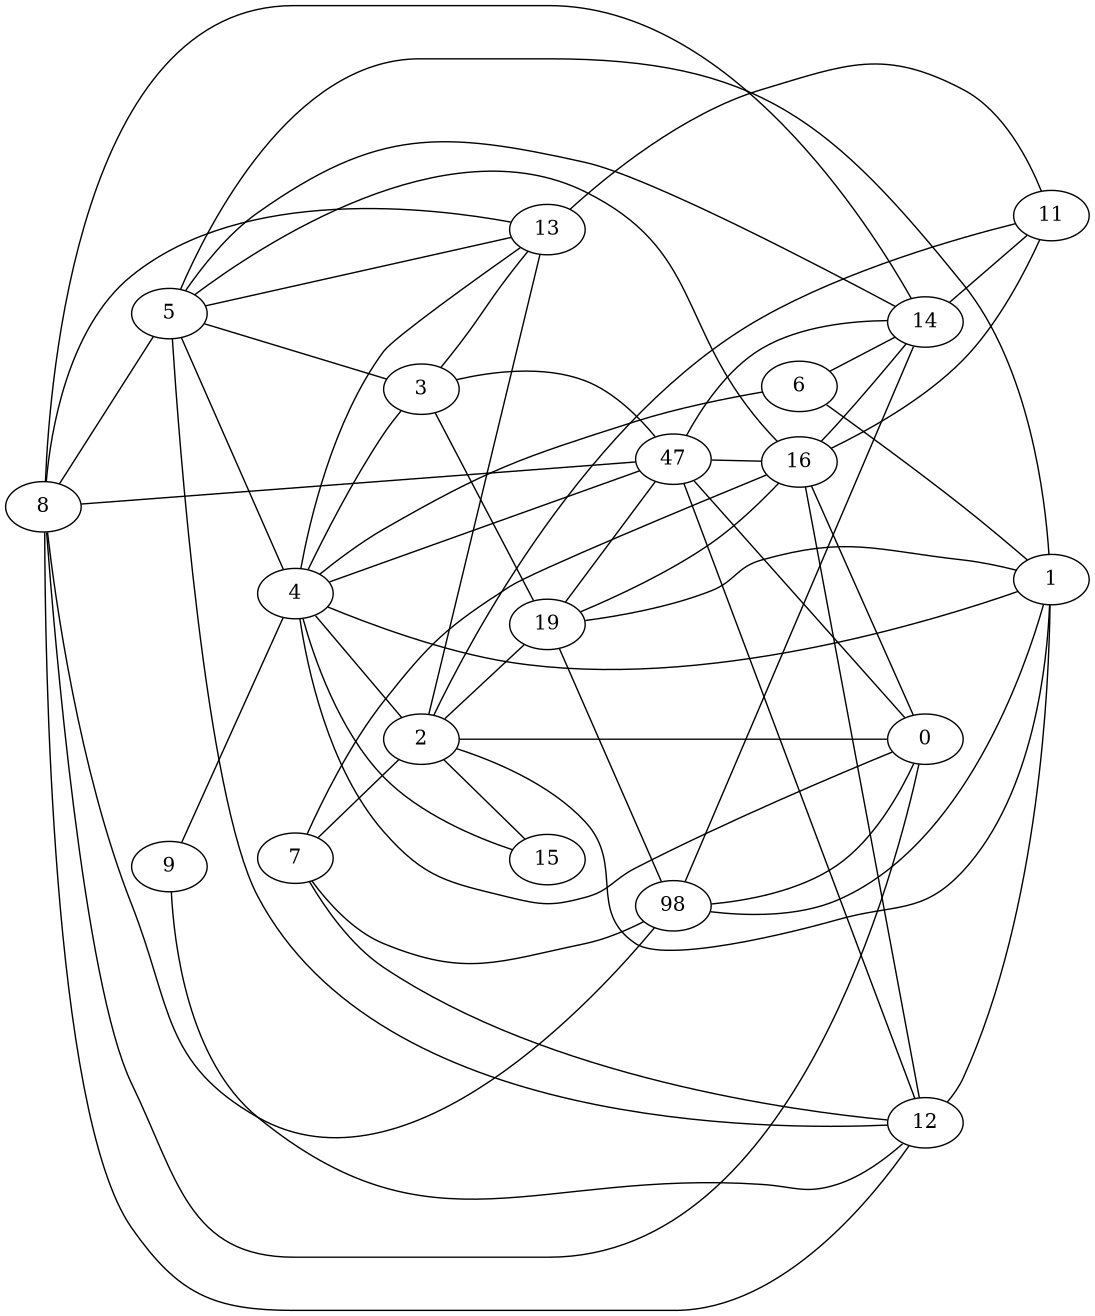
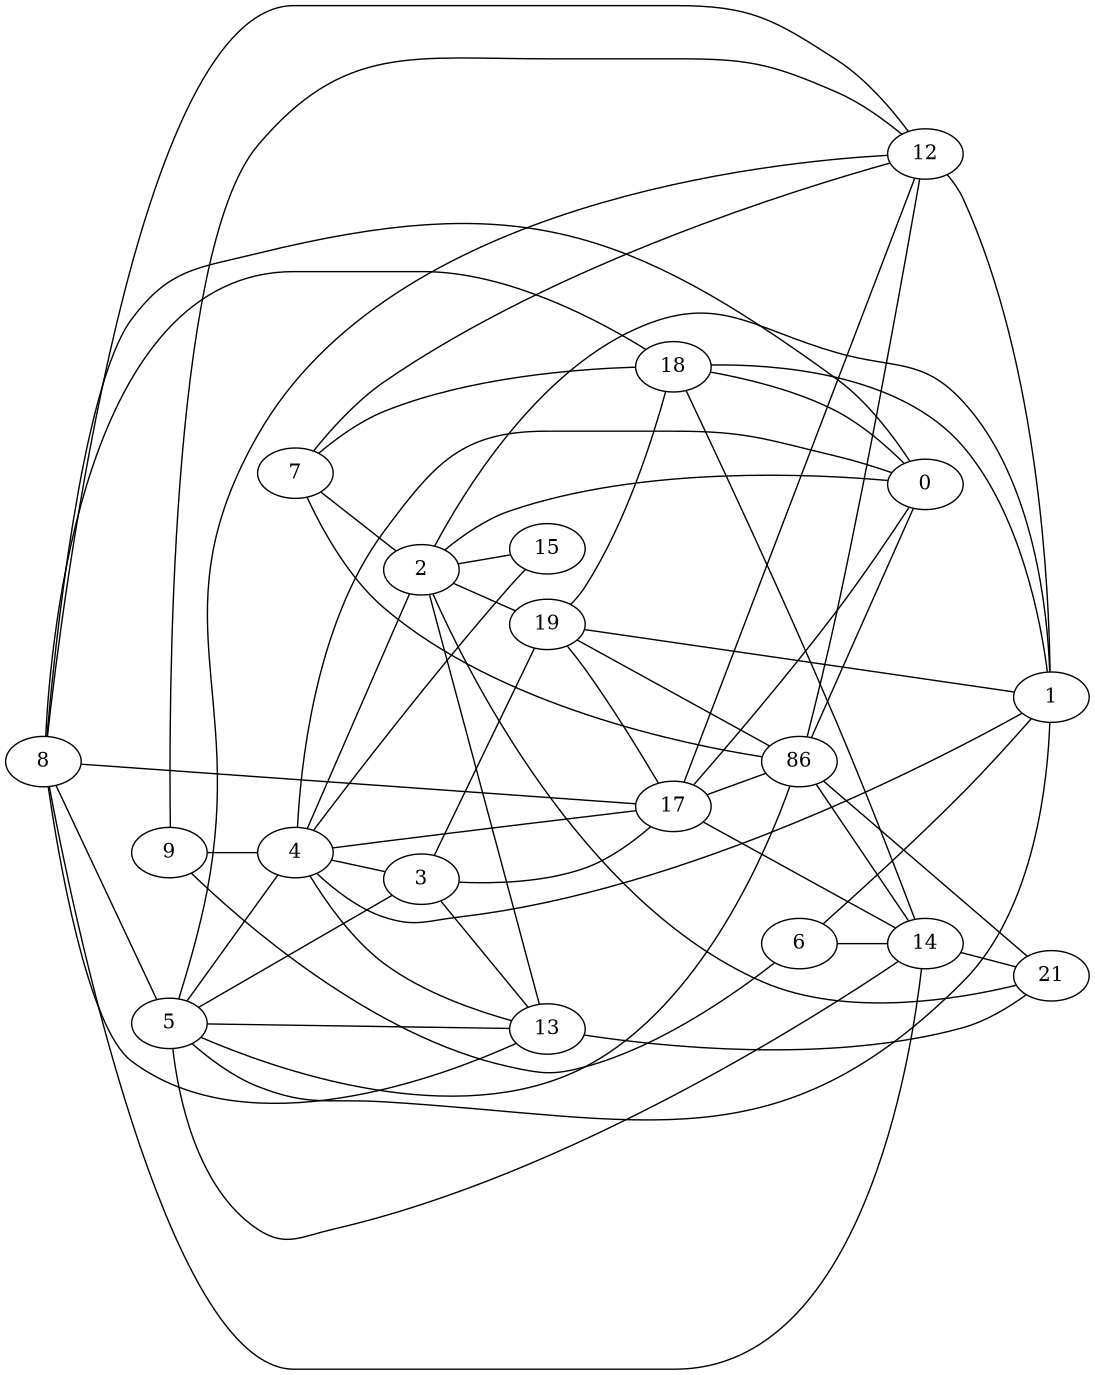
(1051, 216) -> (1051, 976)
(530, 457) -> (454, 1050)
(673, 459) -> (673, 806)
(799, 462) -> (799, 762)
(673, 906) -> (673, 367)
